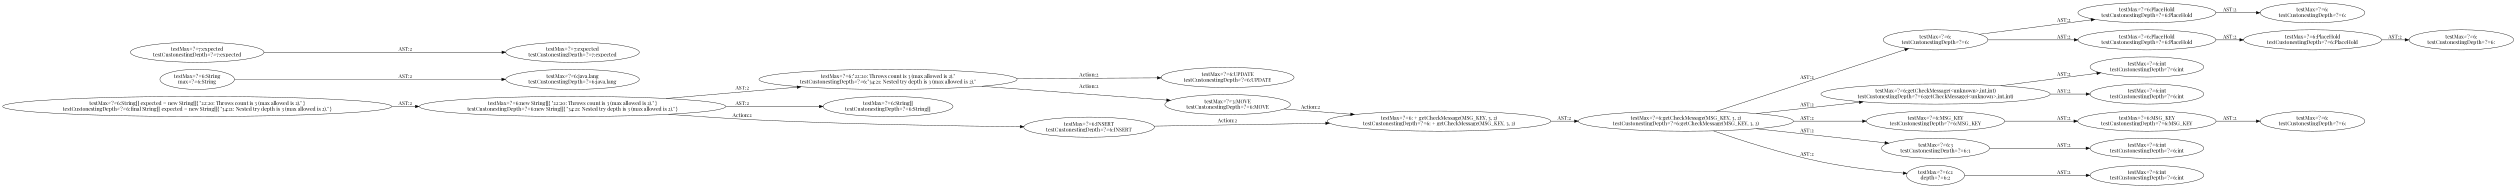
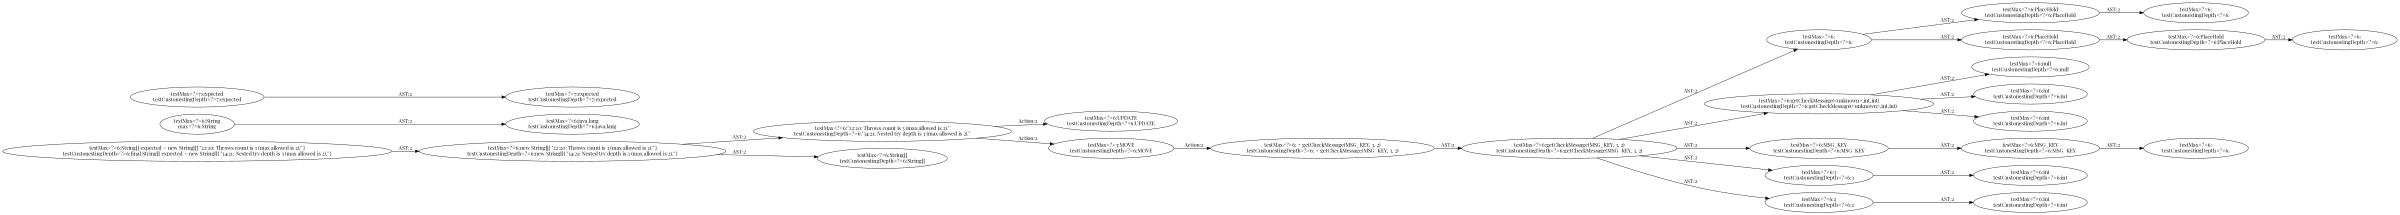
none -> (2030, 67)
(1089, 127) -> none
(1936, 175) -> (1819, 202)
